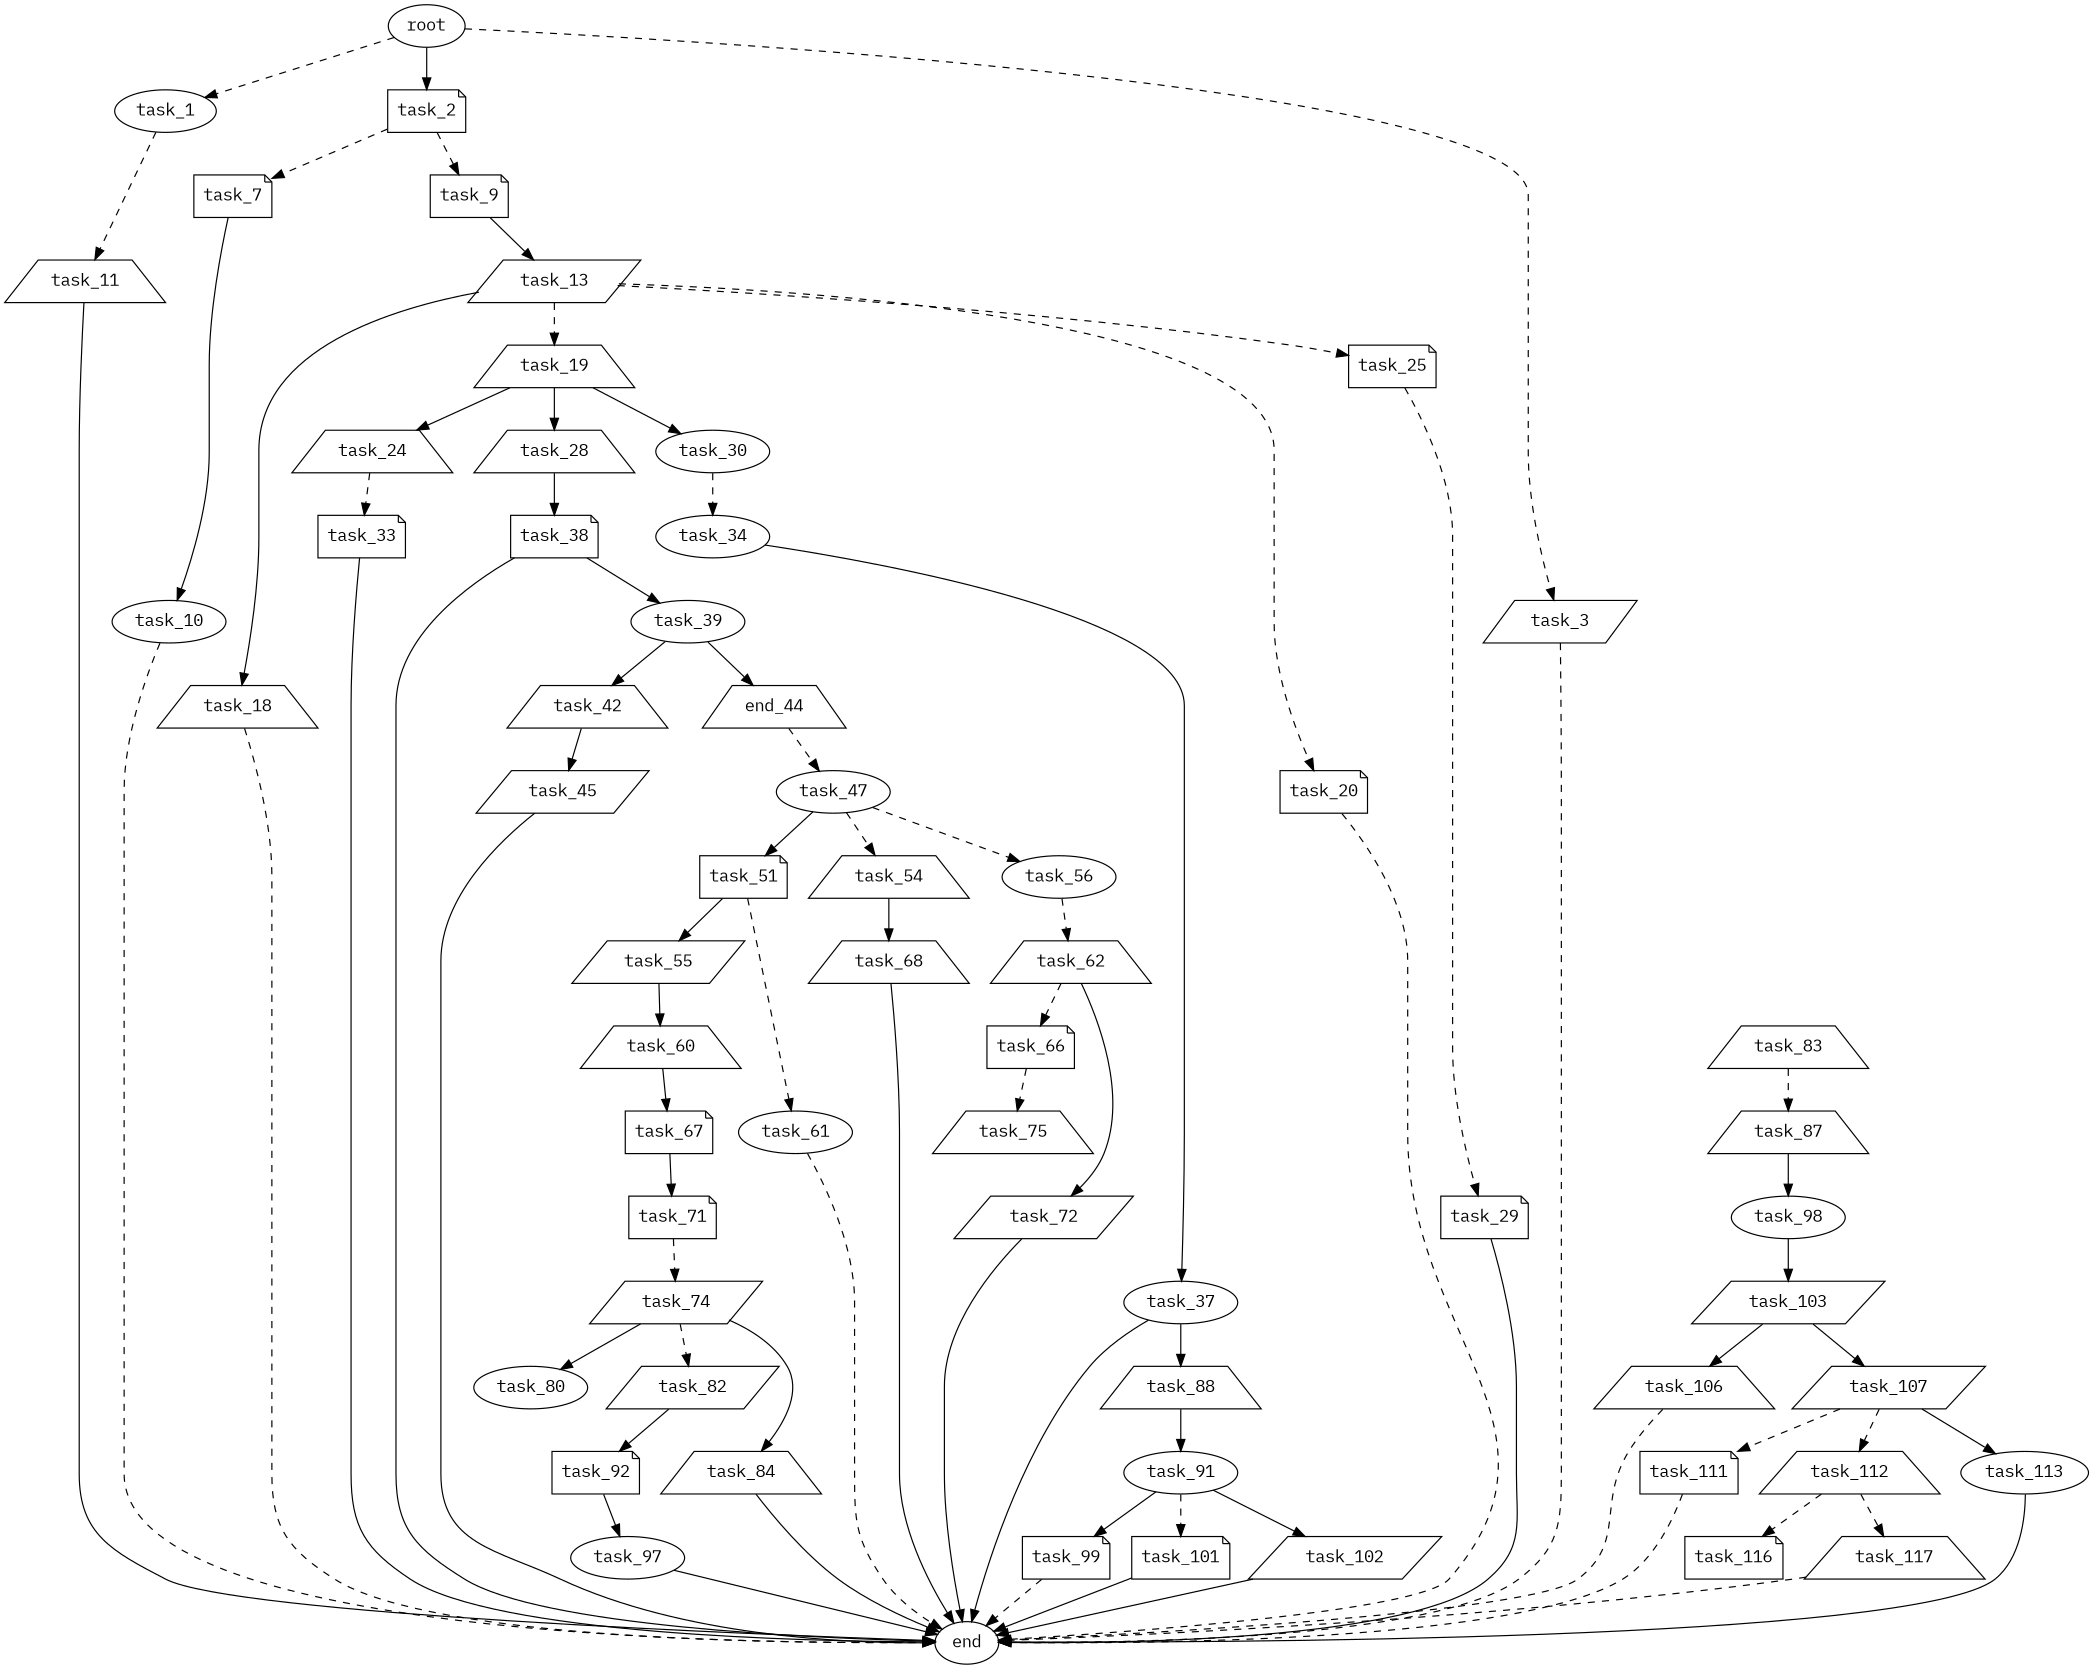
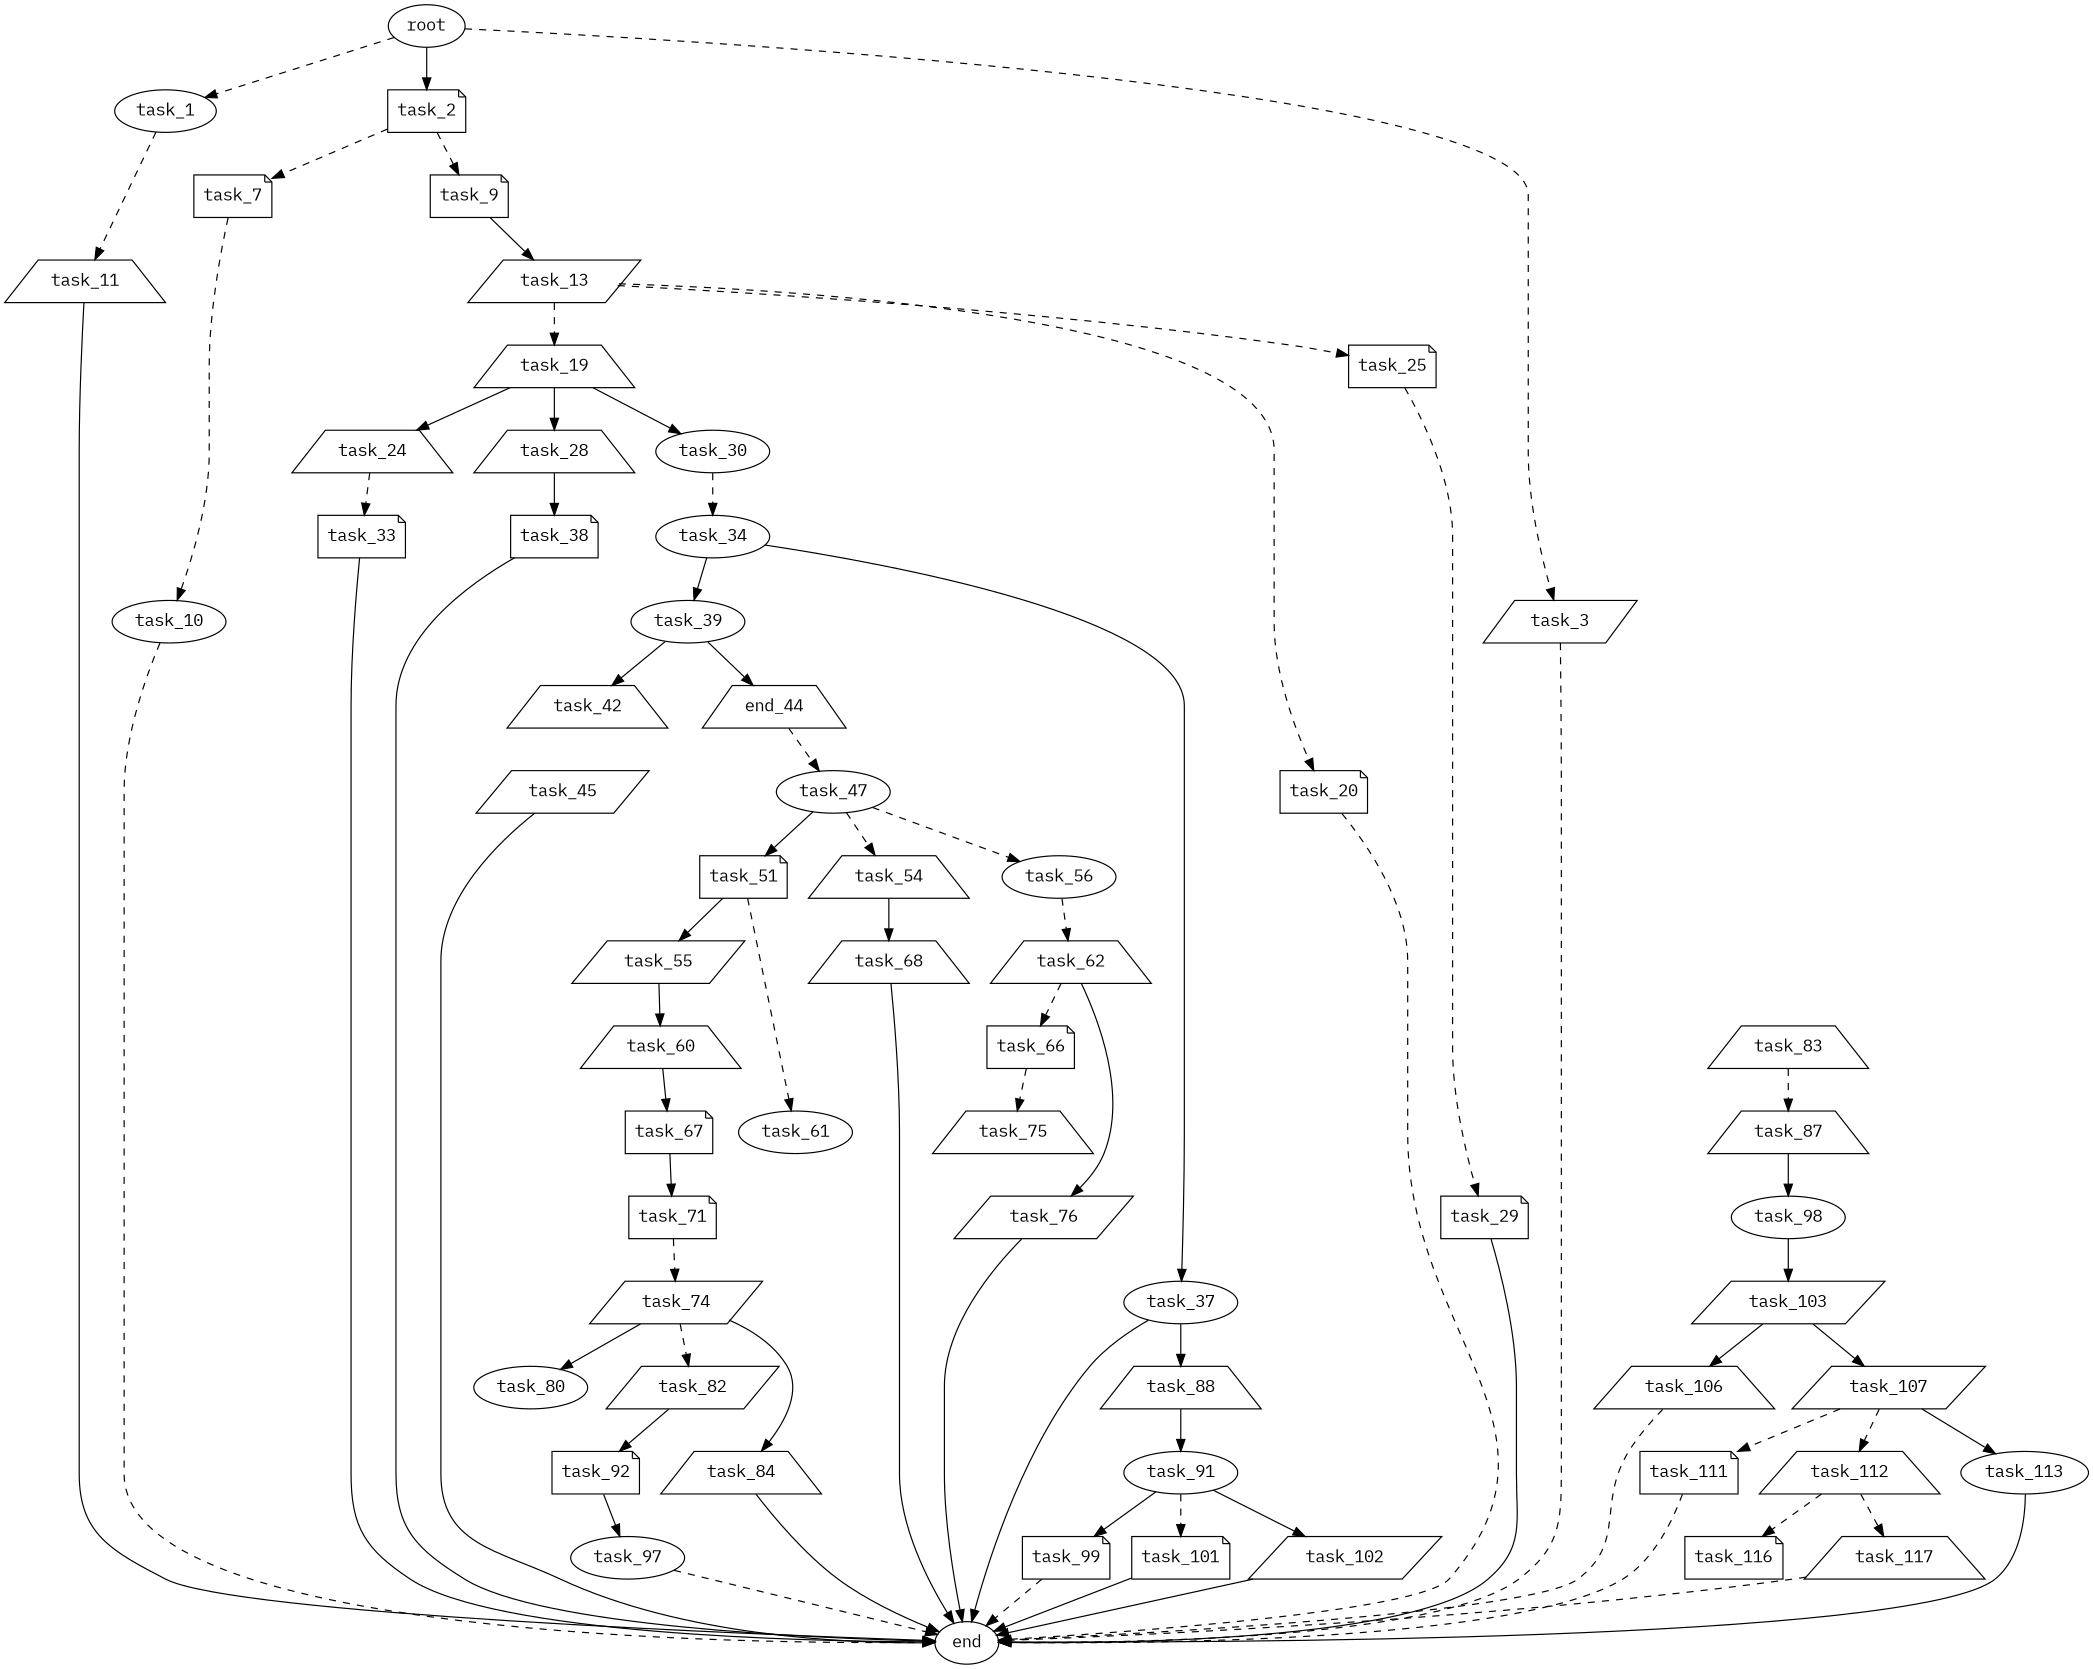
(209, 404) -> (209, 404)
(618, 577) -> (702, 573)
(238, 707) -> none
(577, 744) -> none
(1044, 1217) -> (1044, 1217)
(855, 1398) -> none
(800, 1601) -> (800, 1601)
